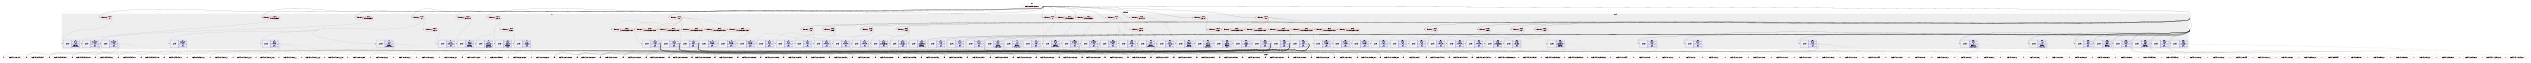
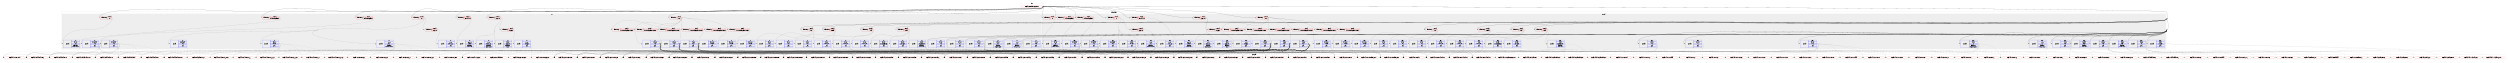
(2356, 58) -> none
(2379, 58) -> (2356, 58)
